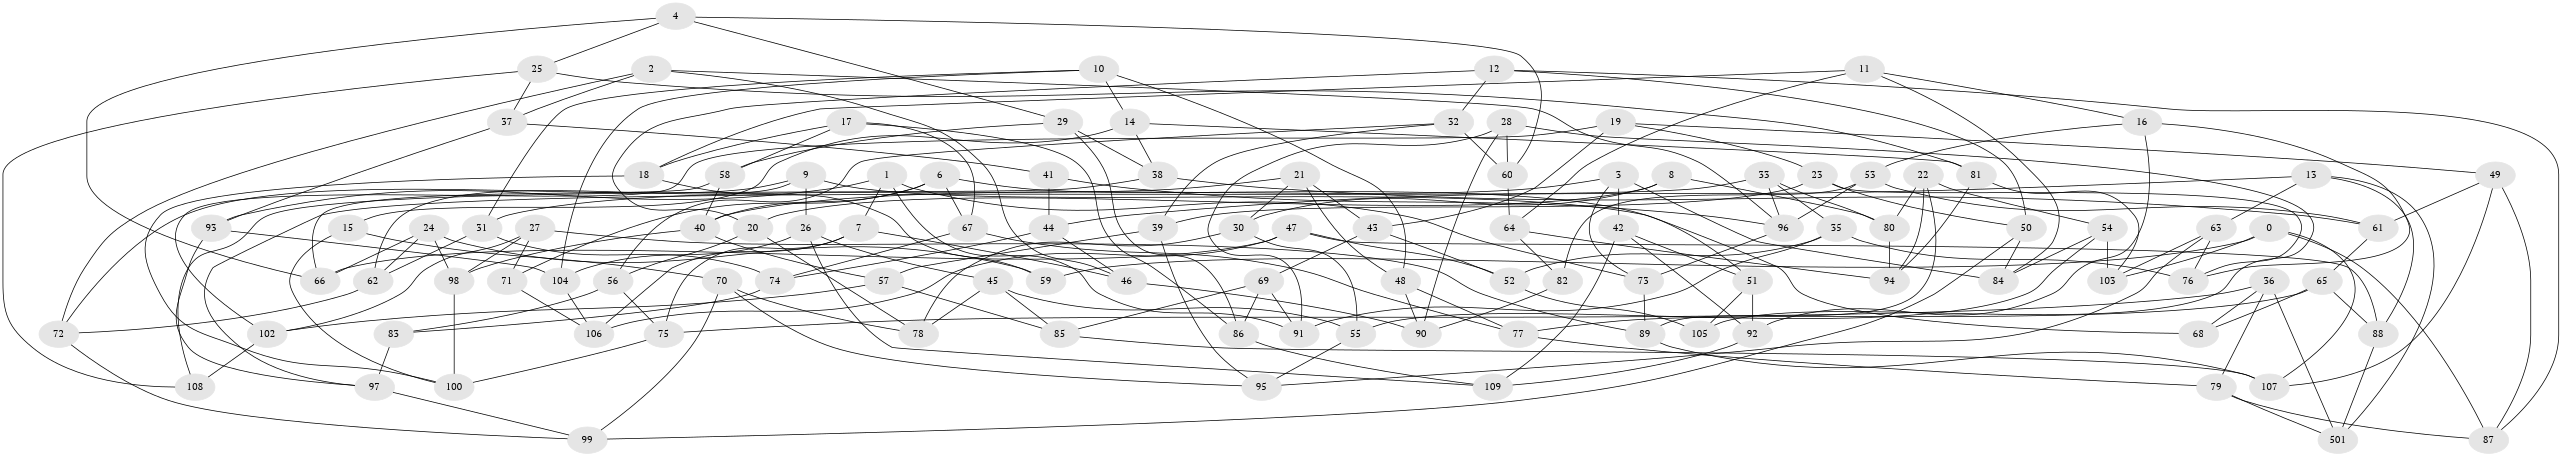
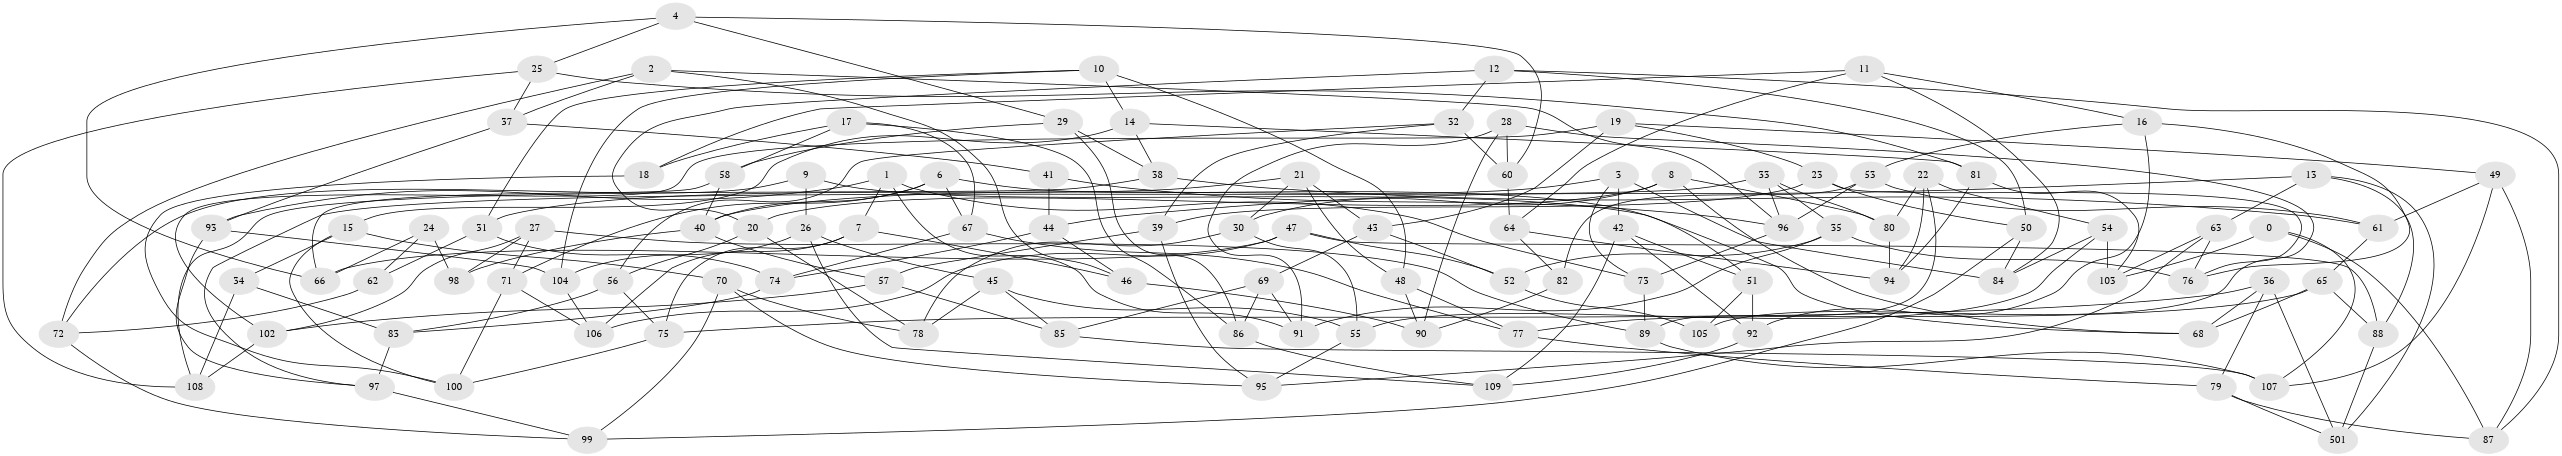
(565, 191) -> none
none -> (239, 281)
(1046, 281) -> none
none -> (1890, 301)
(454, 334) -> (481, 334)
